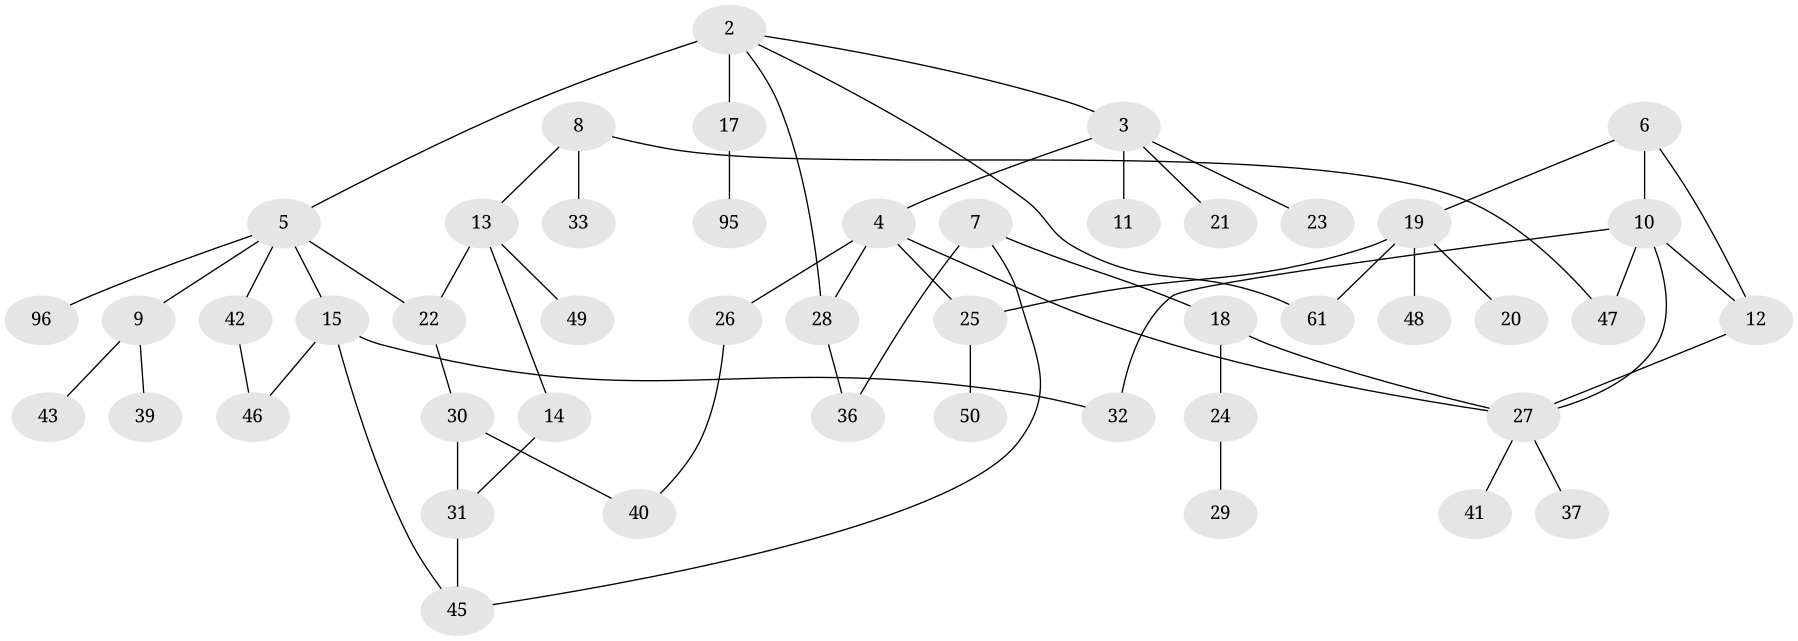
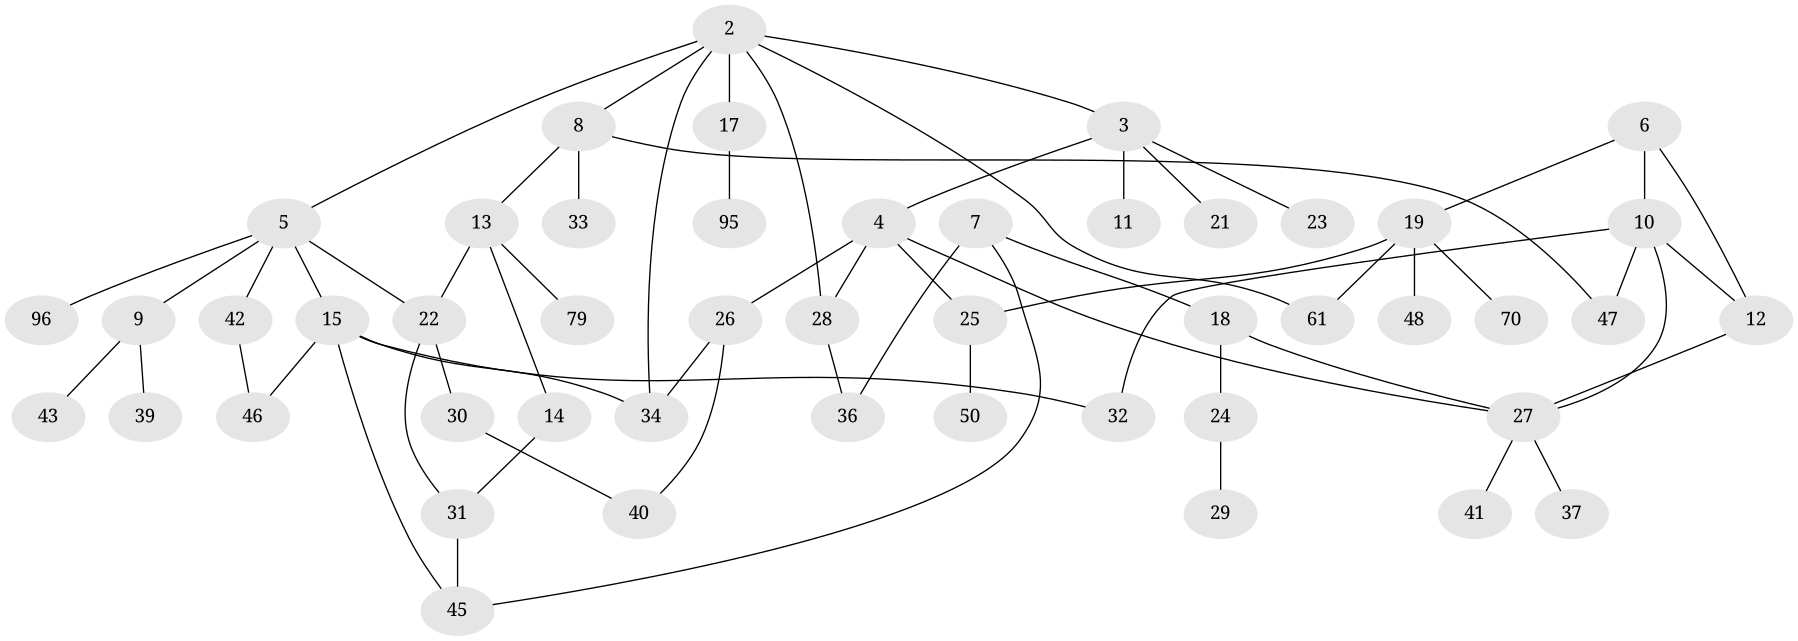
none -> (654, 78)
(577, 320) -> (577, 320)
(1511, 320) -> (1511, 320)
none -> (651, 417)
(458, 466) -> (406, 422)
